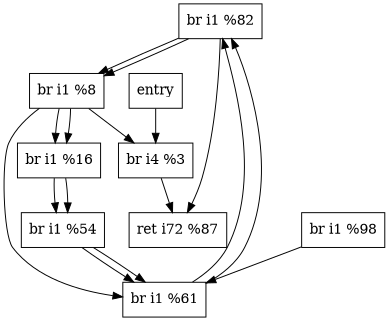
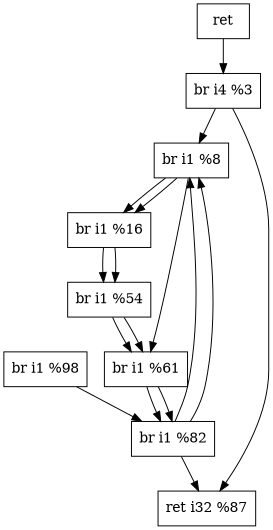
(156, 91) -> (223, 21)
(107, 123) -> (209, 121)
(178, 230) -> (207, 508)
(258, 263) -> (105, 402)
